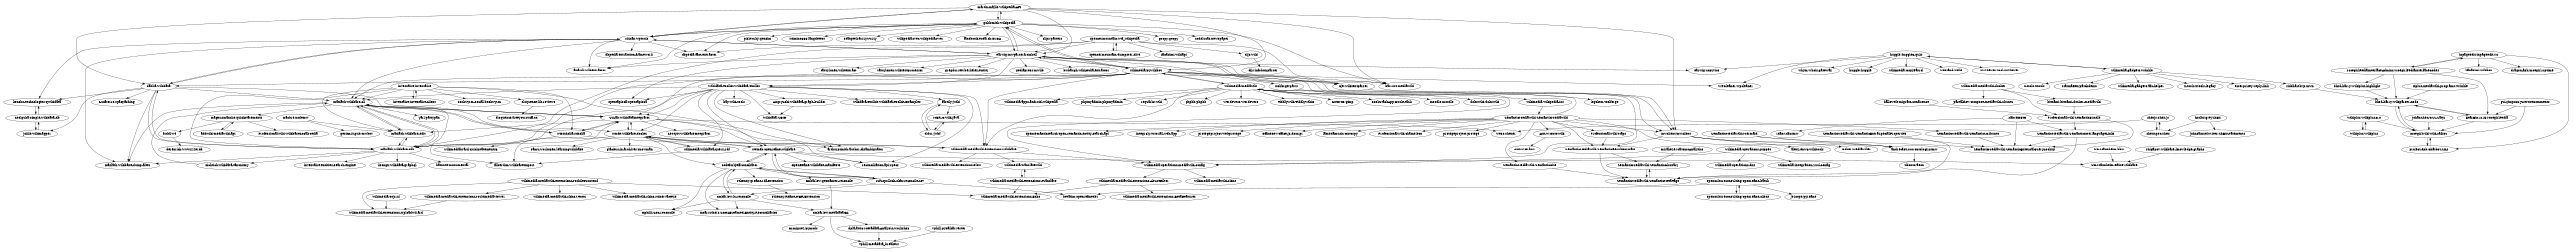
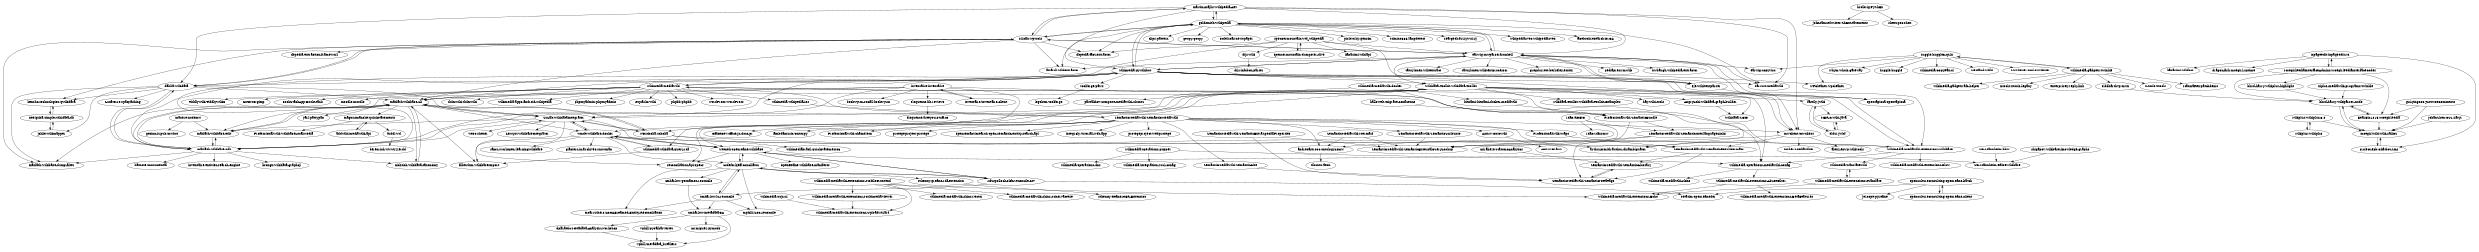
(2158, 118) -> none
none -> (416, 132)
